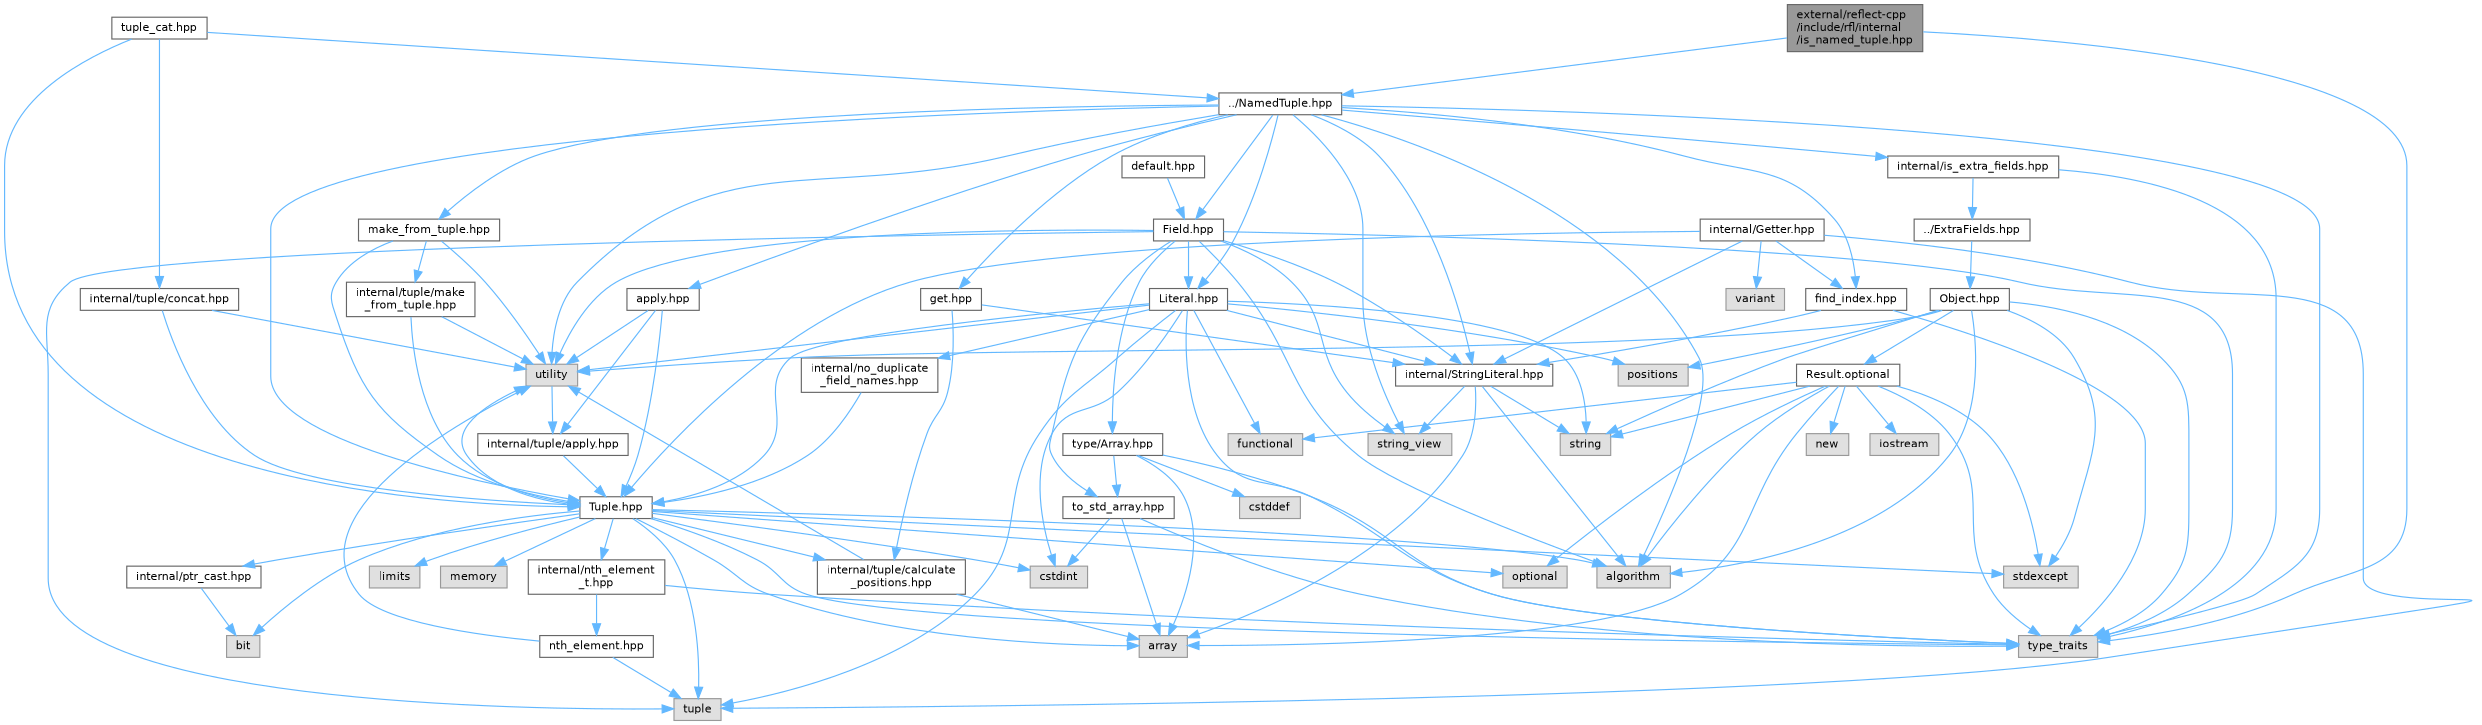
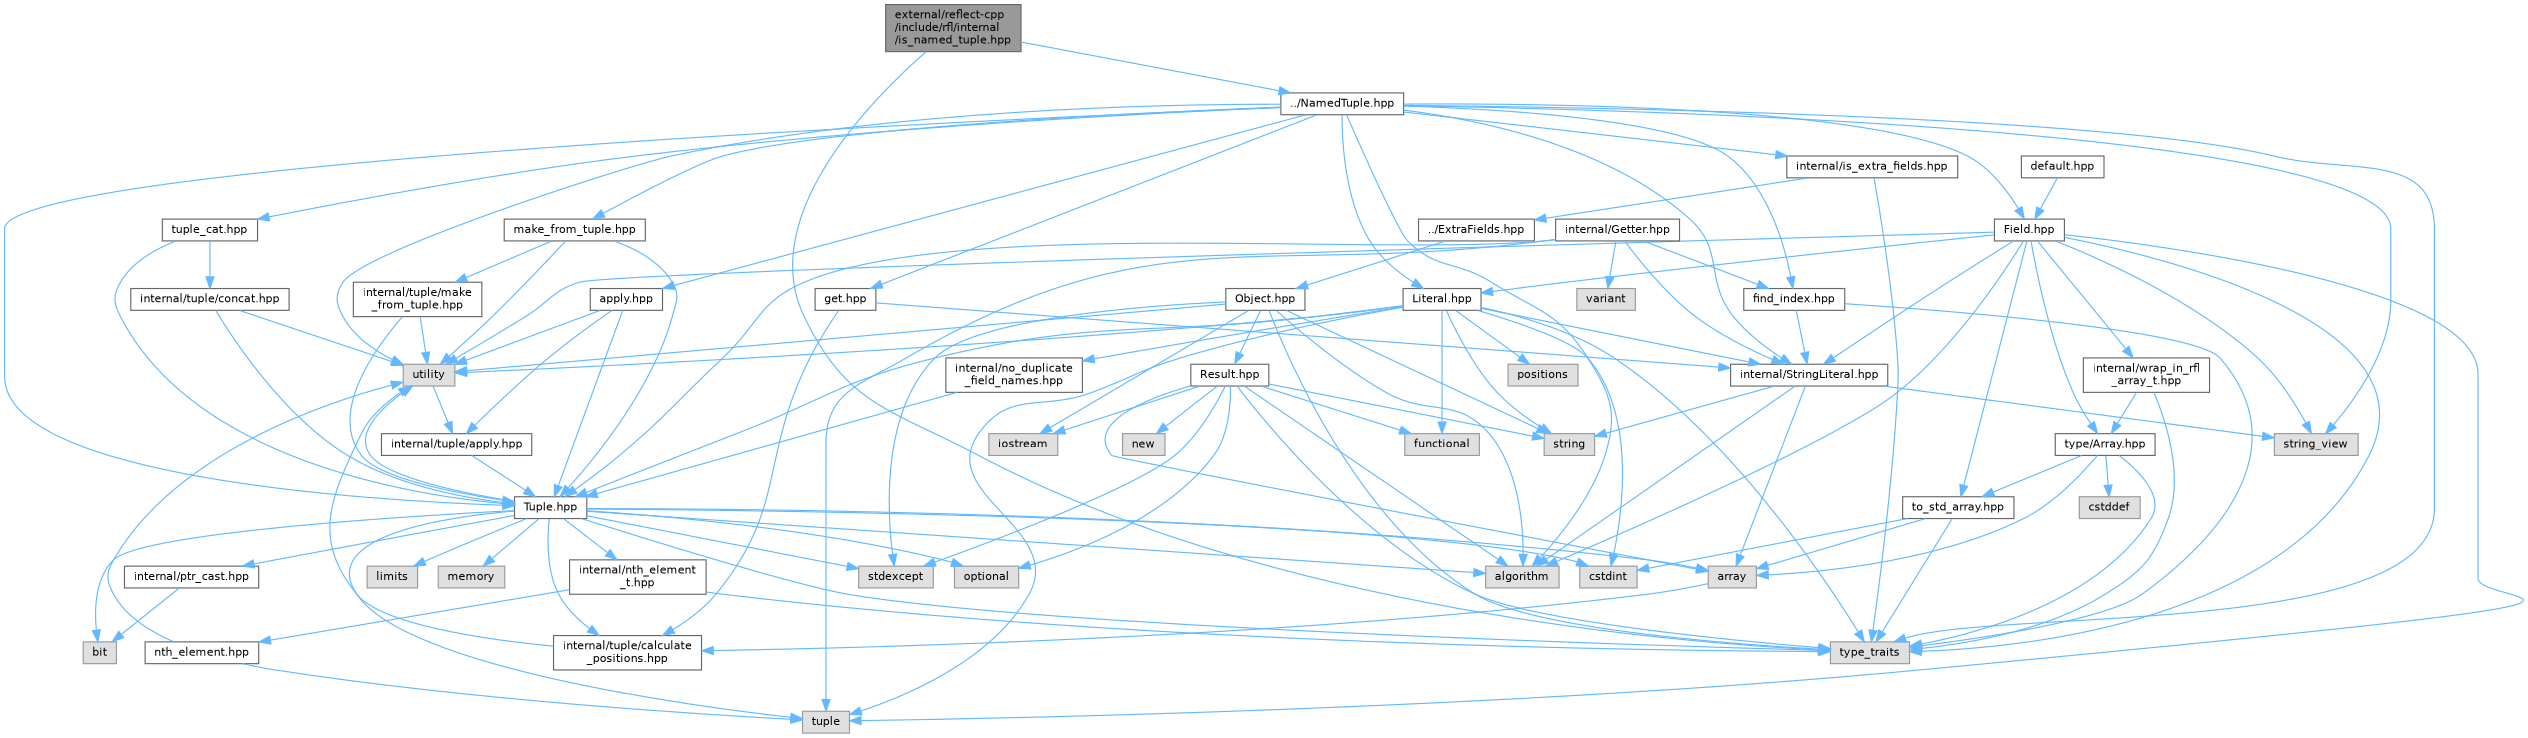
(707, 65) -> (646, 155)
(1814, 341) -> (1105, 395)
(1848, 375) -> (1230, 375)
none -> (2146, 375)
(1042, 615) -> (1112, 637)
